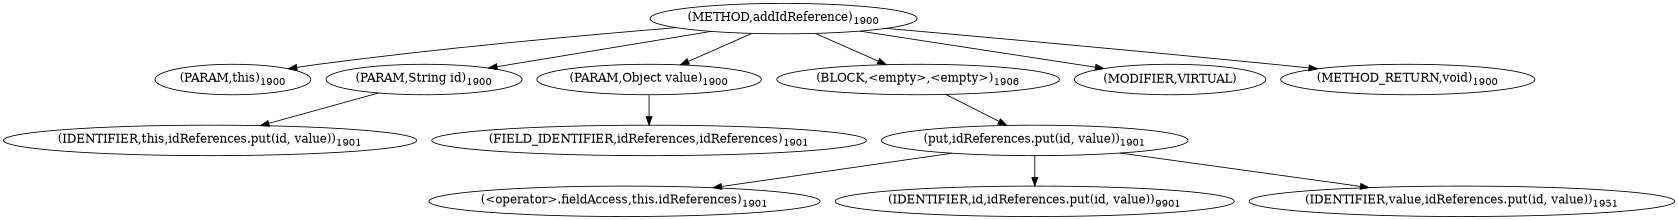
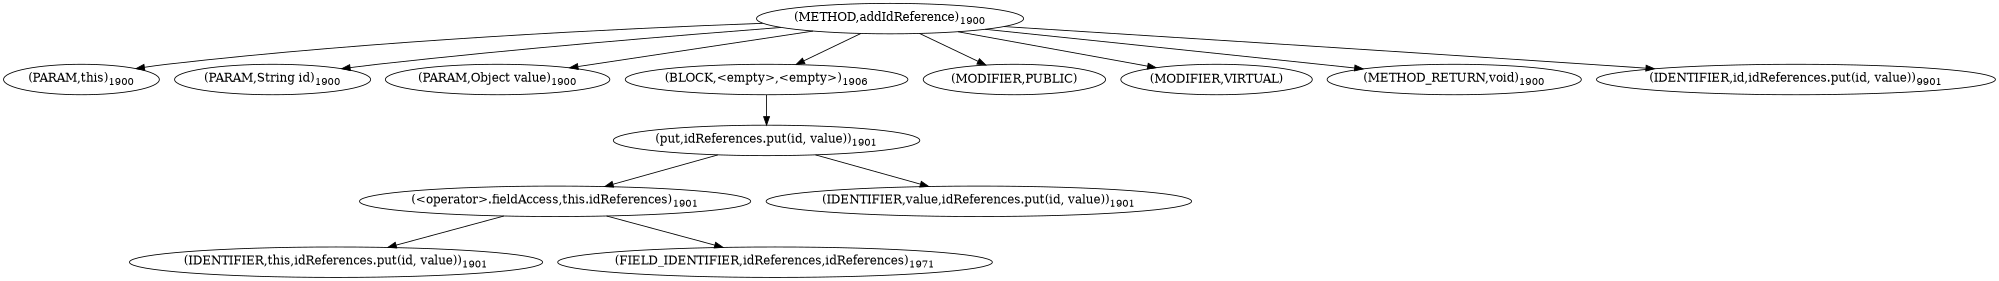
none -> (1014, 80)
(649, 106) -> (661, 231)
(324, 108) -> (450, 231)
(796, 139) -> (922, 261)
(1035, 167) -> (1325, 47)
(1606, 200) -> (1123, 200)
